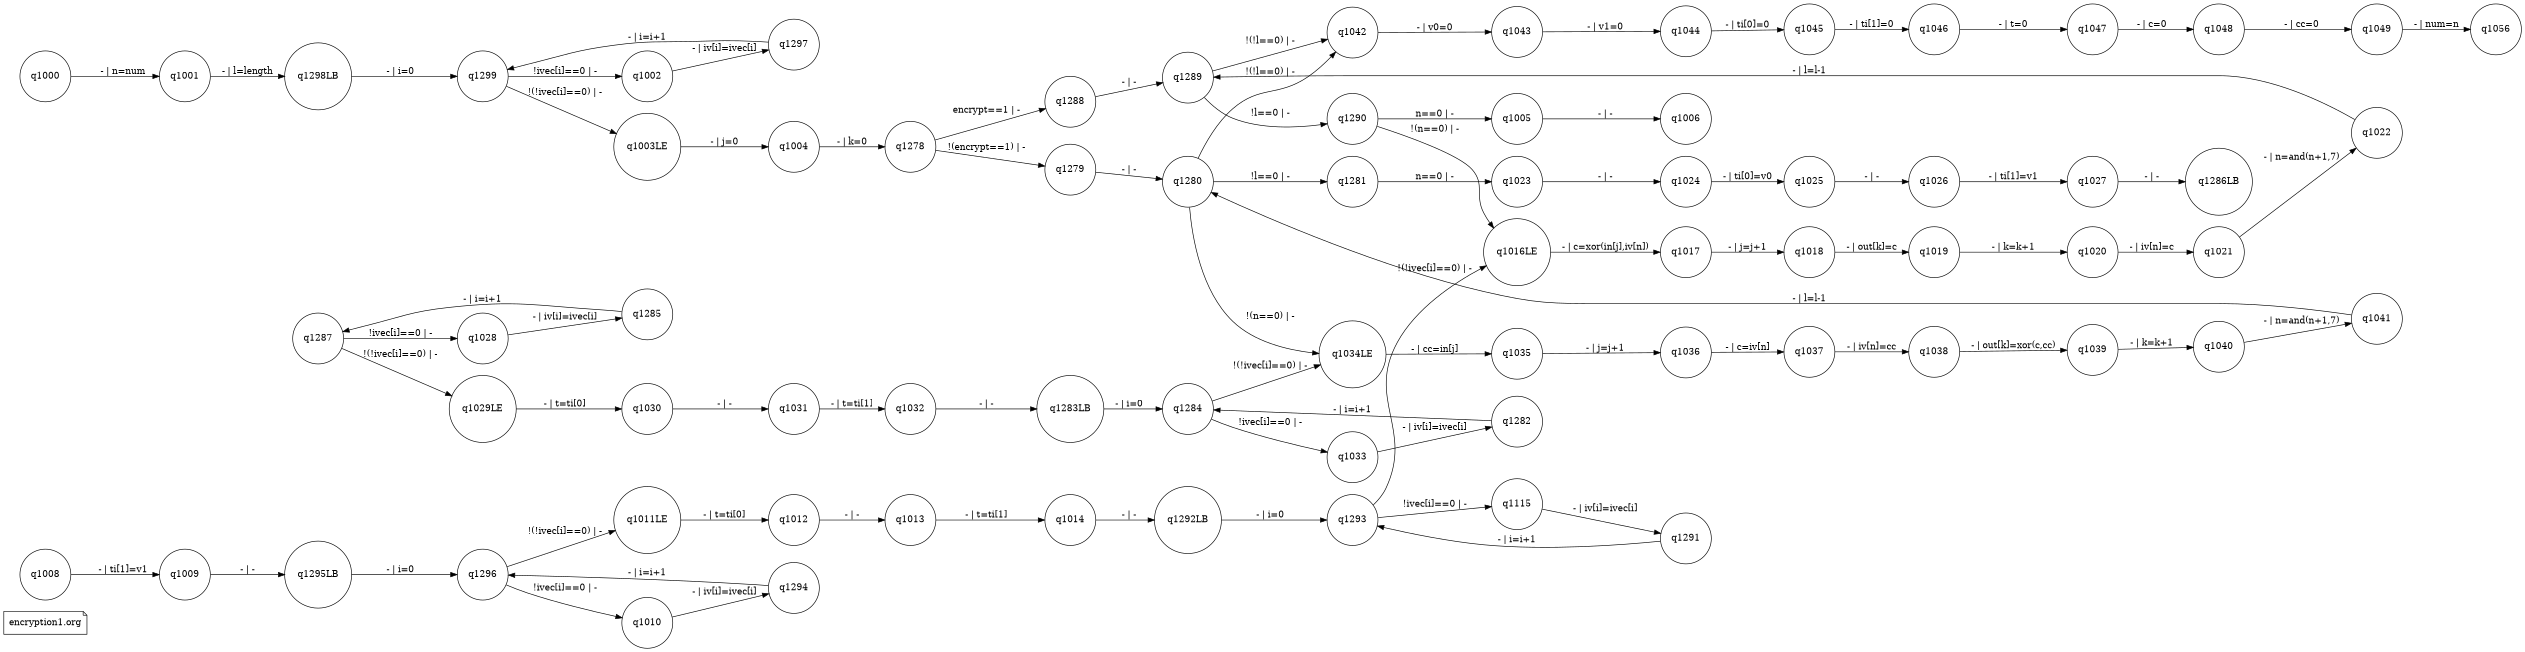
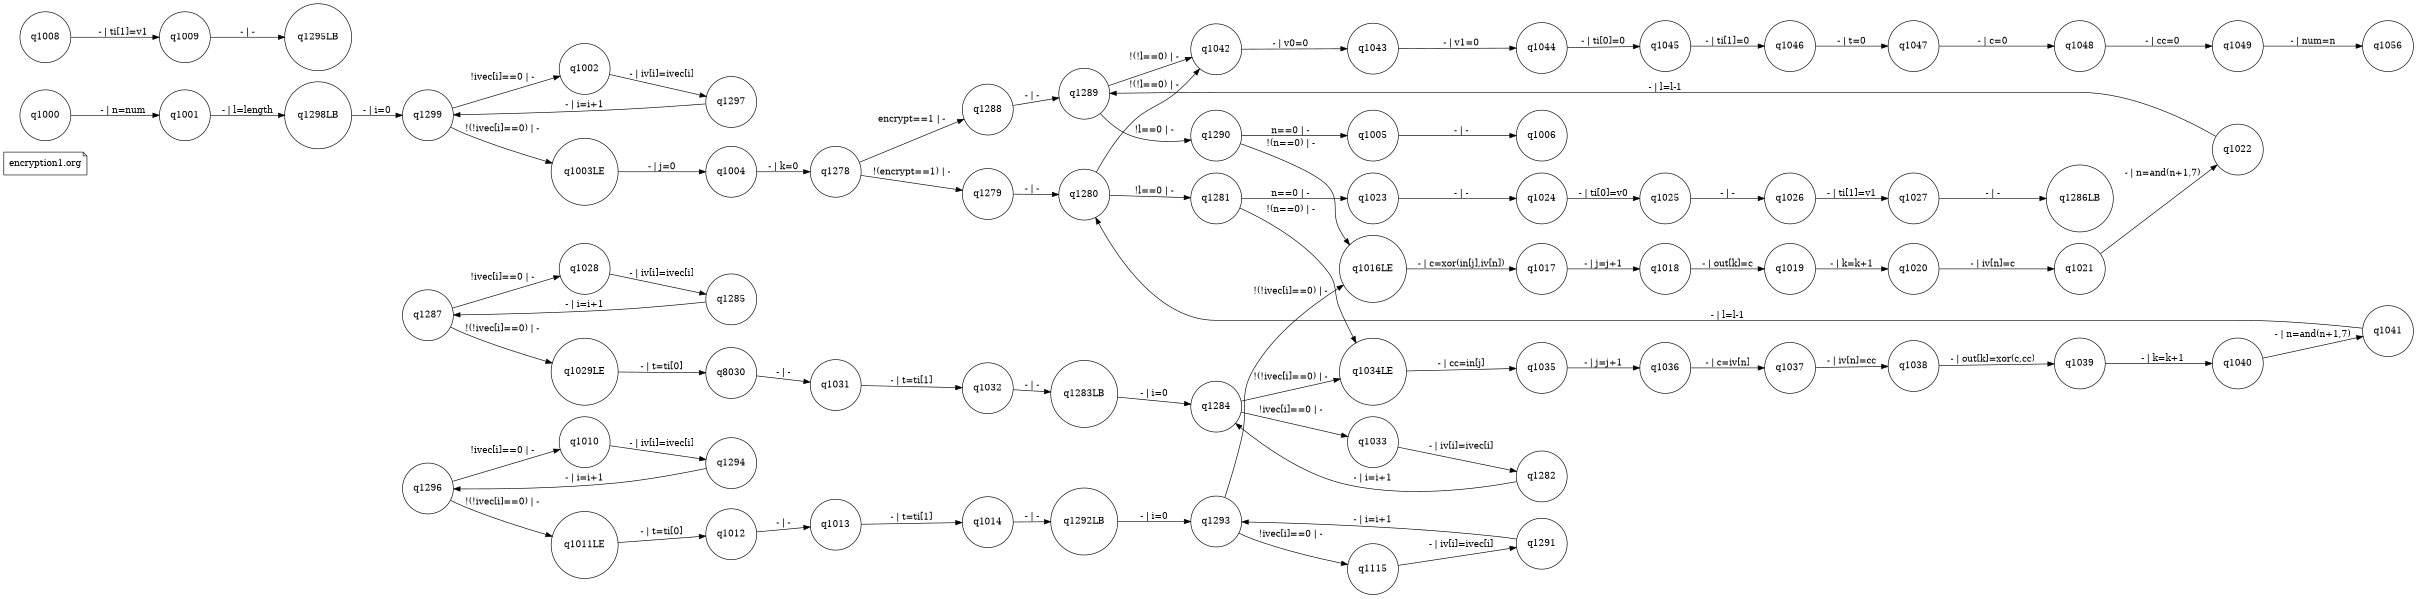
(1221, 307) -> (1315, 257)
(647, 409) -> (731, 373)
(401, 575) -> none
